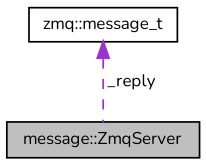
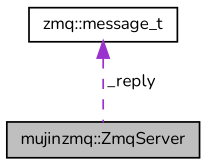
(103, 140) -> (103, 140)
